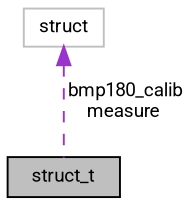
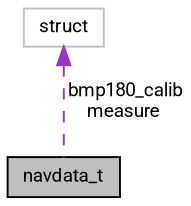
(64, 177) -> (64, 177)
